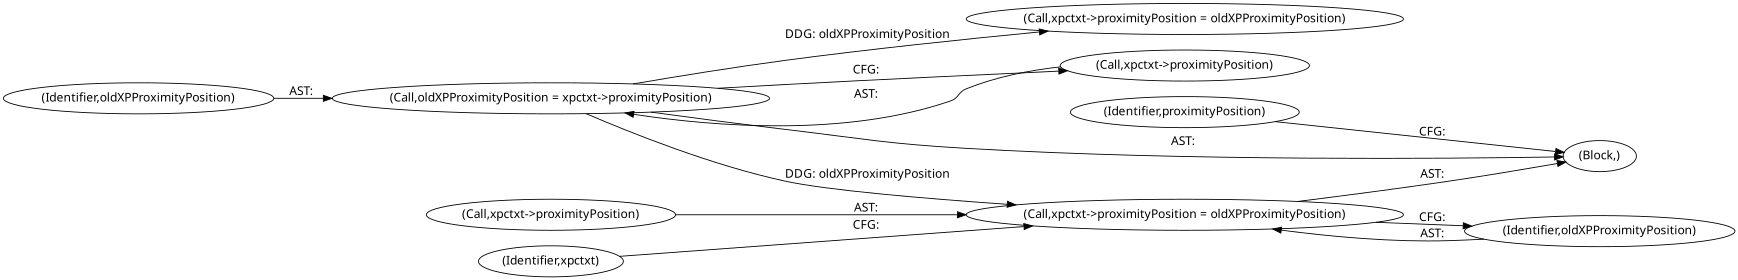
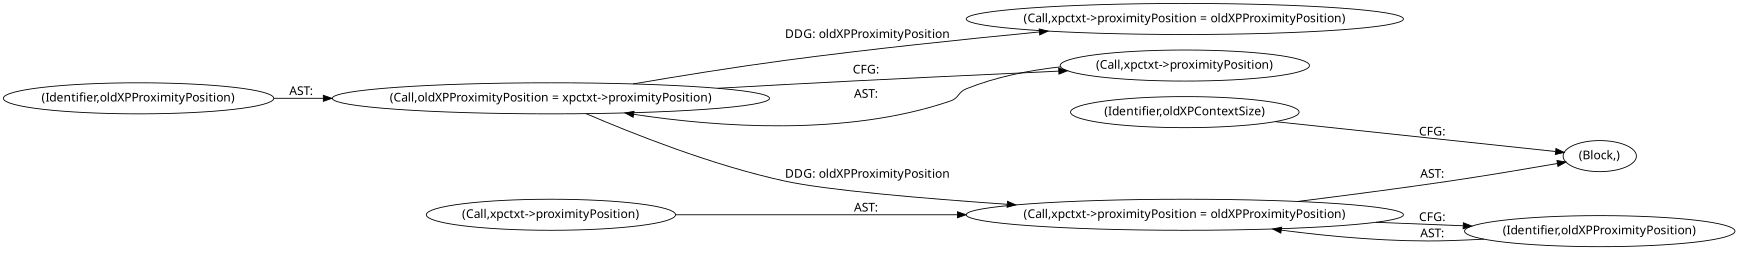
(1185, 112) -> (1185, 112)
(1102, 154) -> none
(551, 261) -> none
